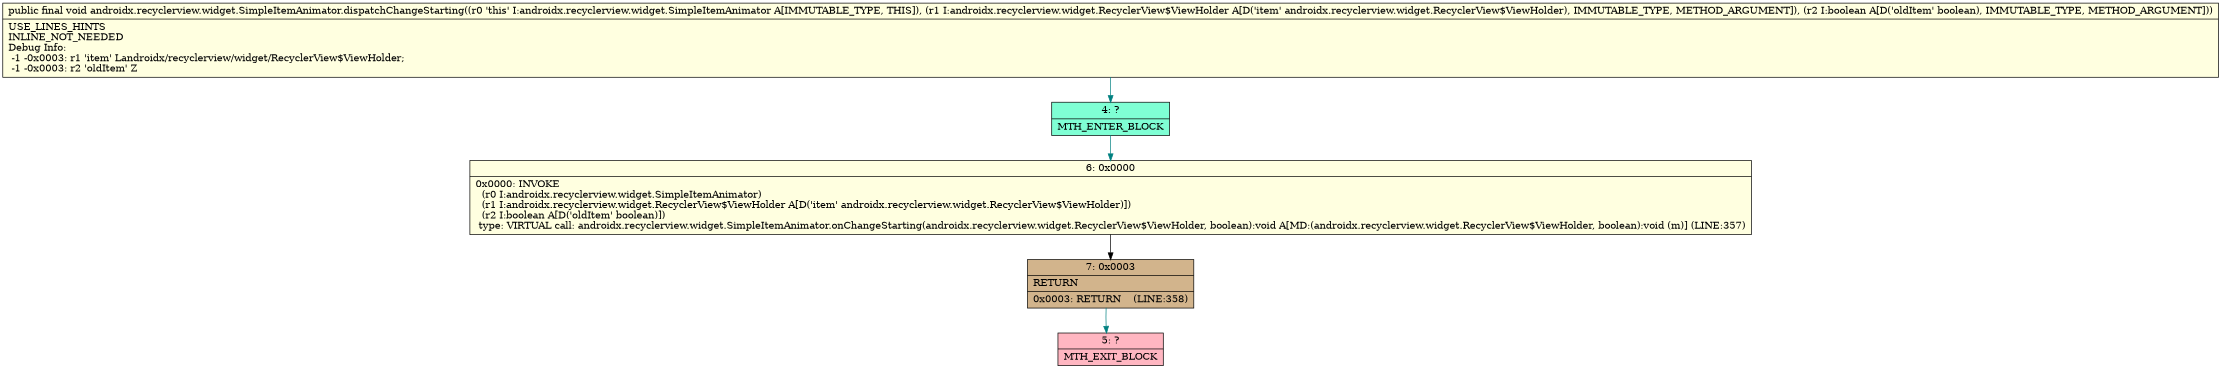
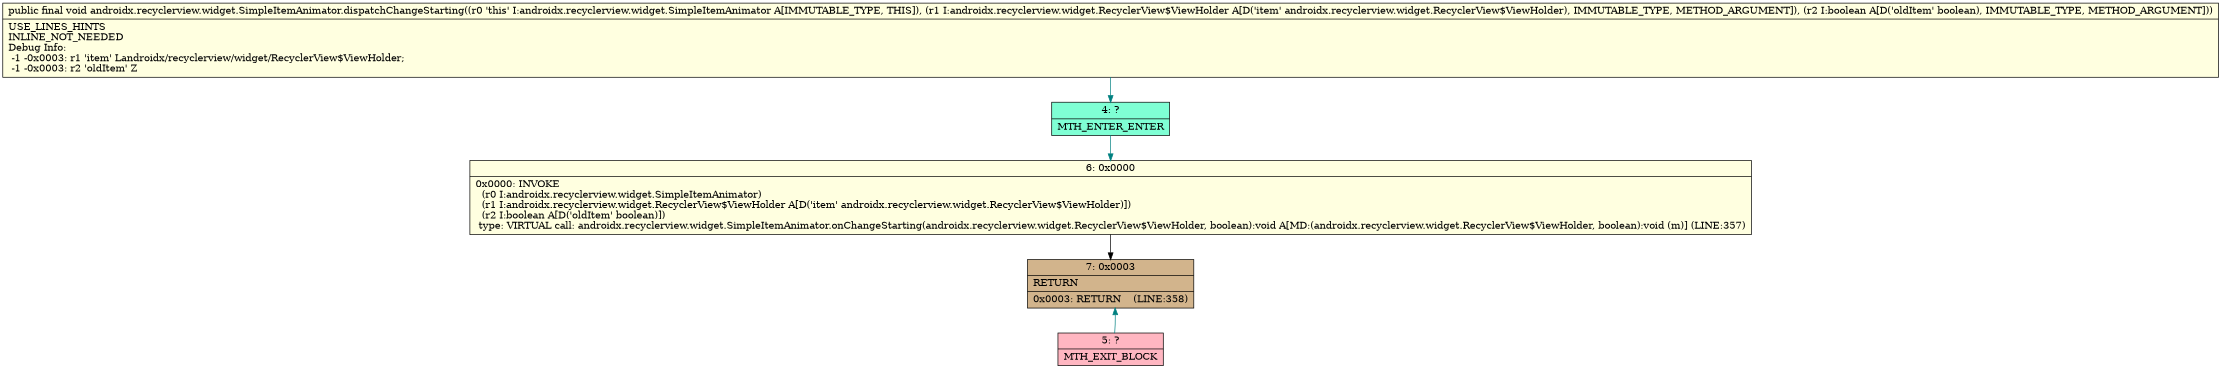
(1111, 127) -> (1111, 127)
(1106, 317) -> (1115, 324)
